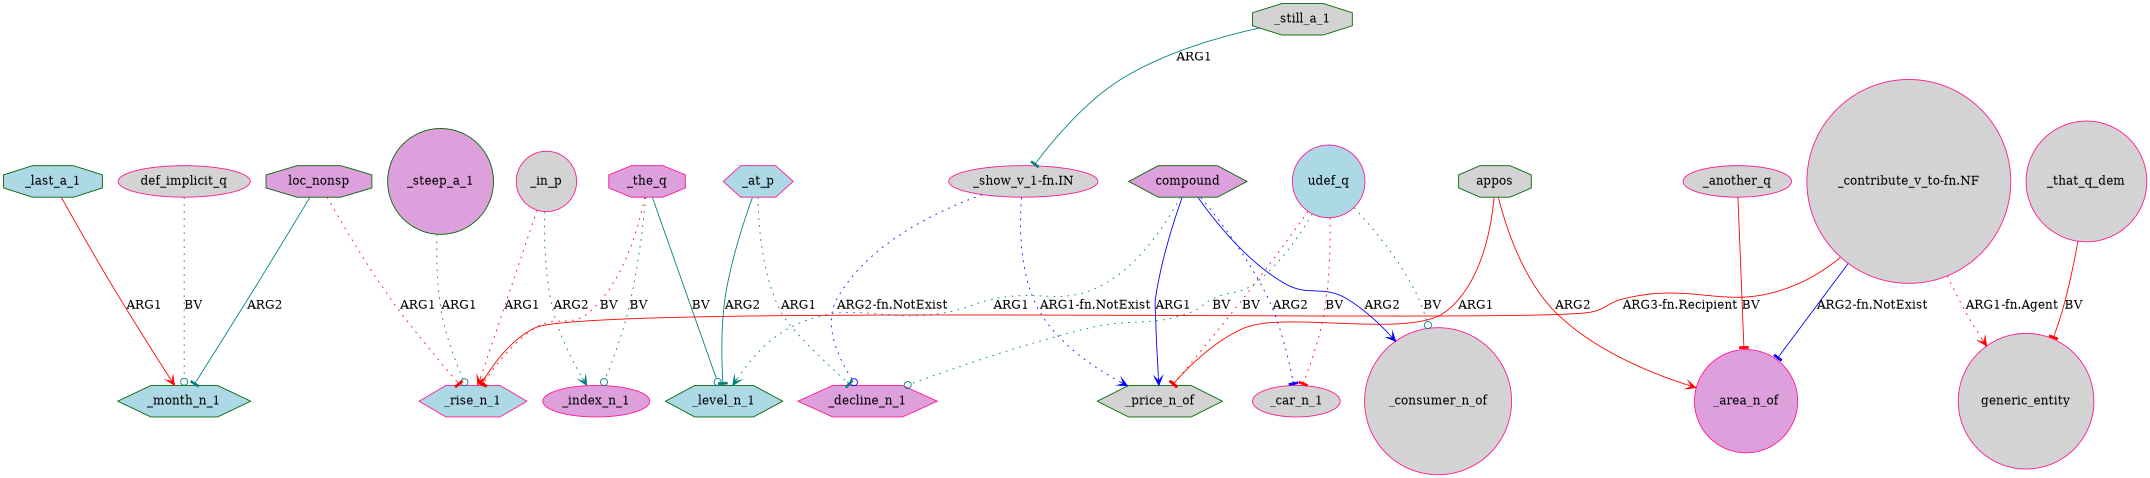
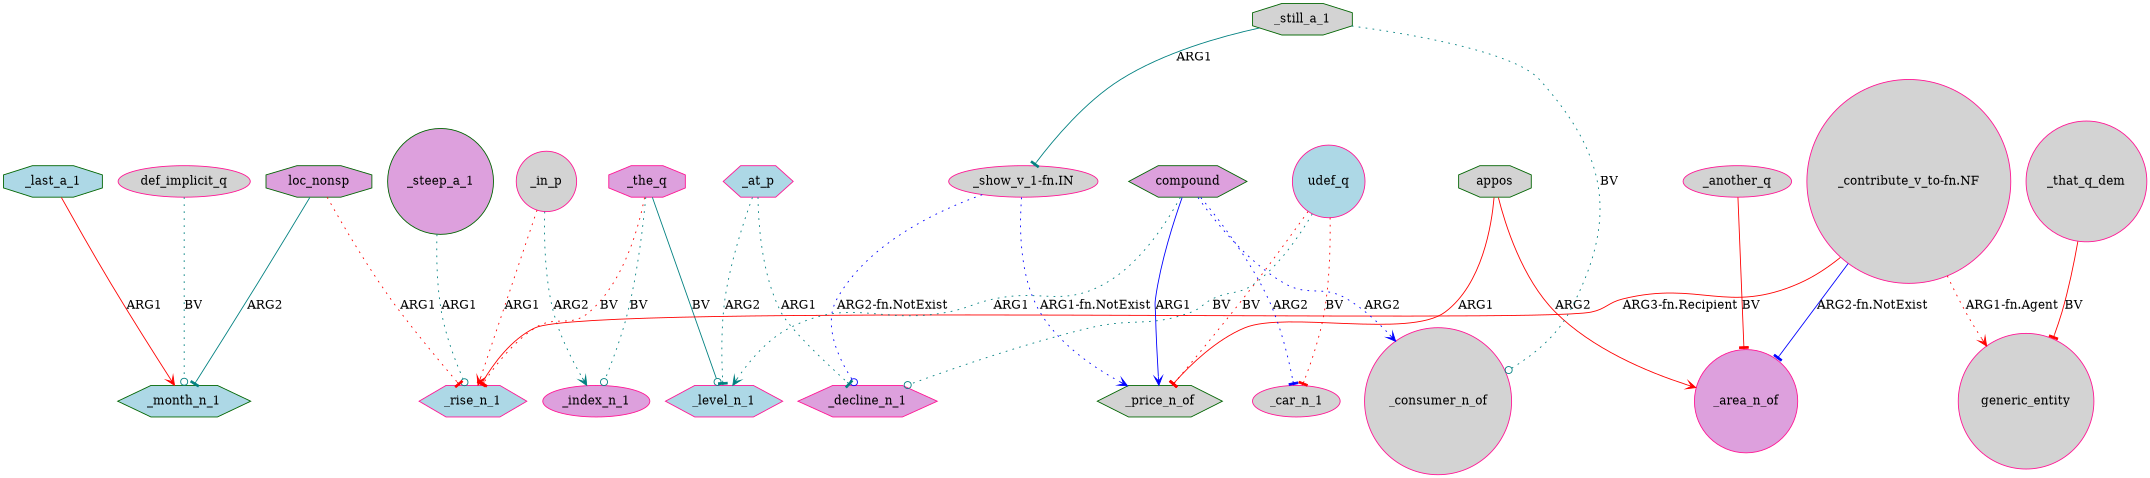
(1397, 261) -> (1580, 136)
(1284, 283) -> (1284, 283)
(727, 287) -> (727, 287)
(724, 401) -> (724, 401)
